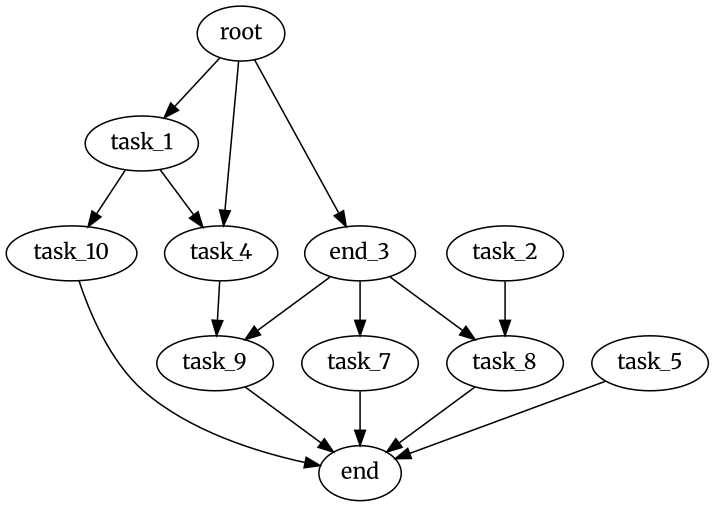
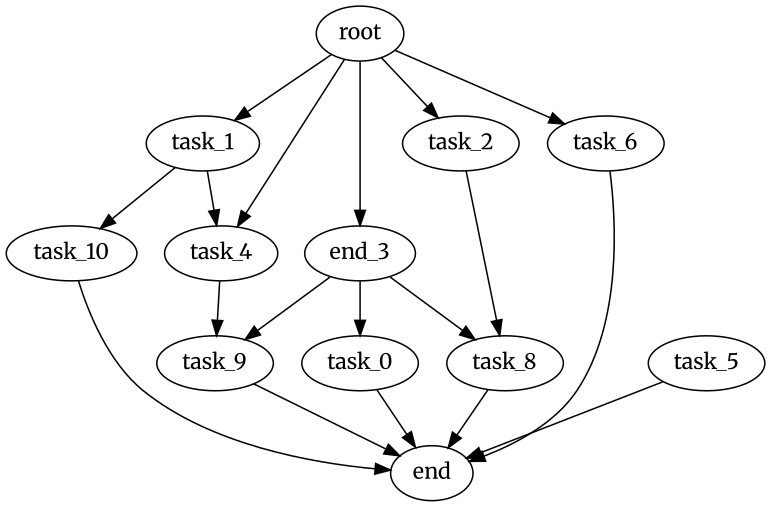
none -> (404, 82)
none -> (606, 143)
(360, 363) -> (360, 363)
